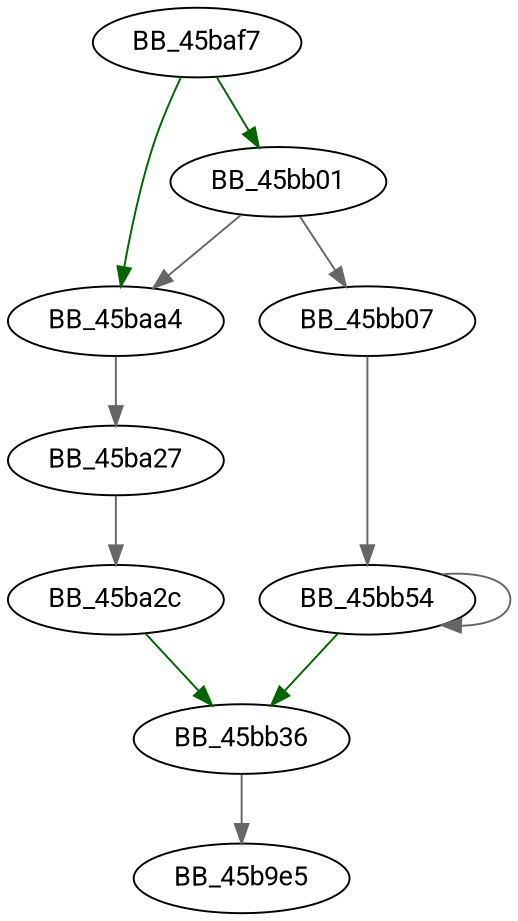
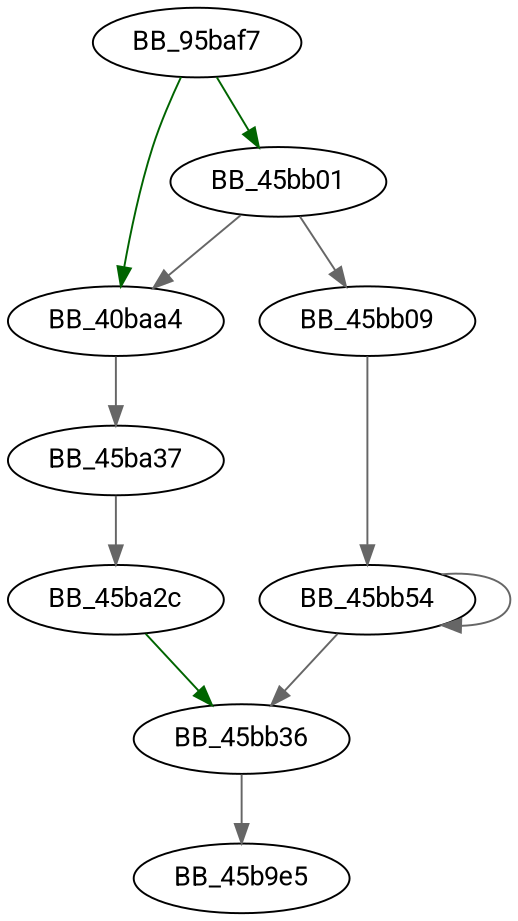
(197, 43) -> (197, 43)
(116, 321) -> (116, 321)
(367, 321) -> (367, 321)
(116, 460) -> (116, 460)
(311, 662) -> (311, 662)
